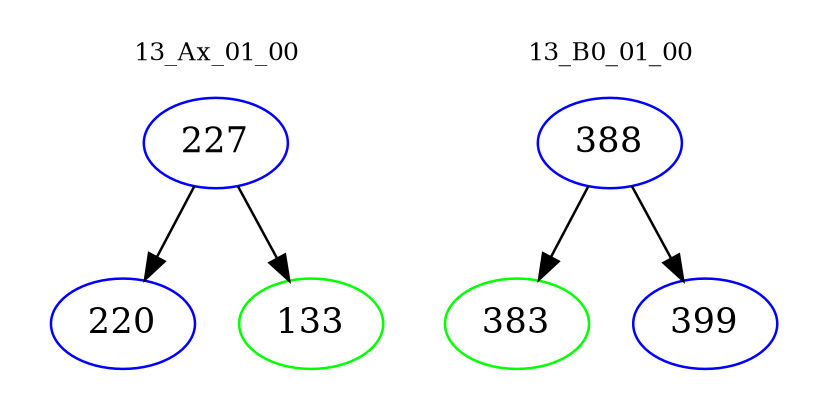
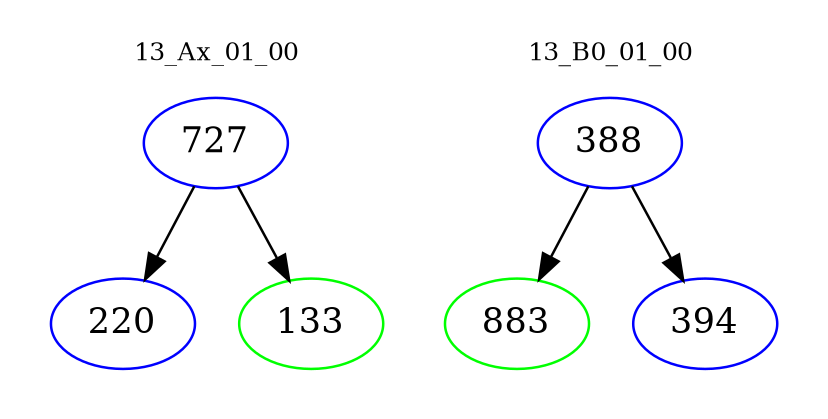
(216, 143) -> (216, 143)
(517, 324) -> (517, 324)
(705, 324) -> (705, 324)
